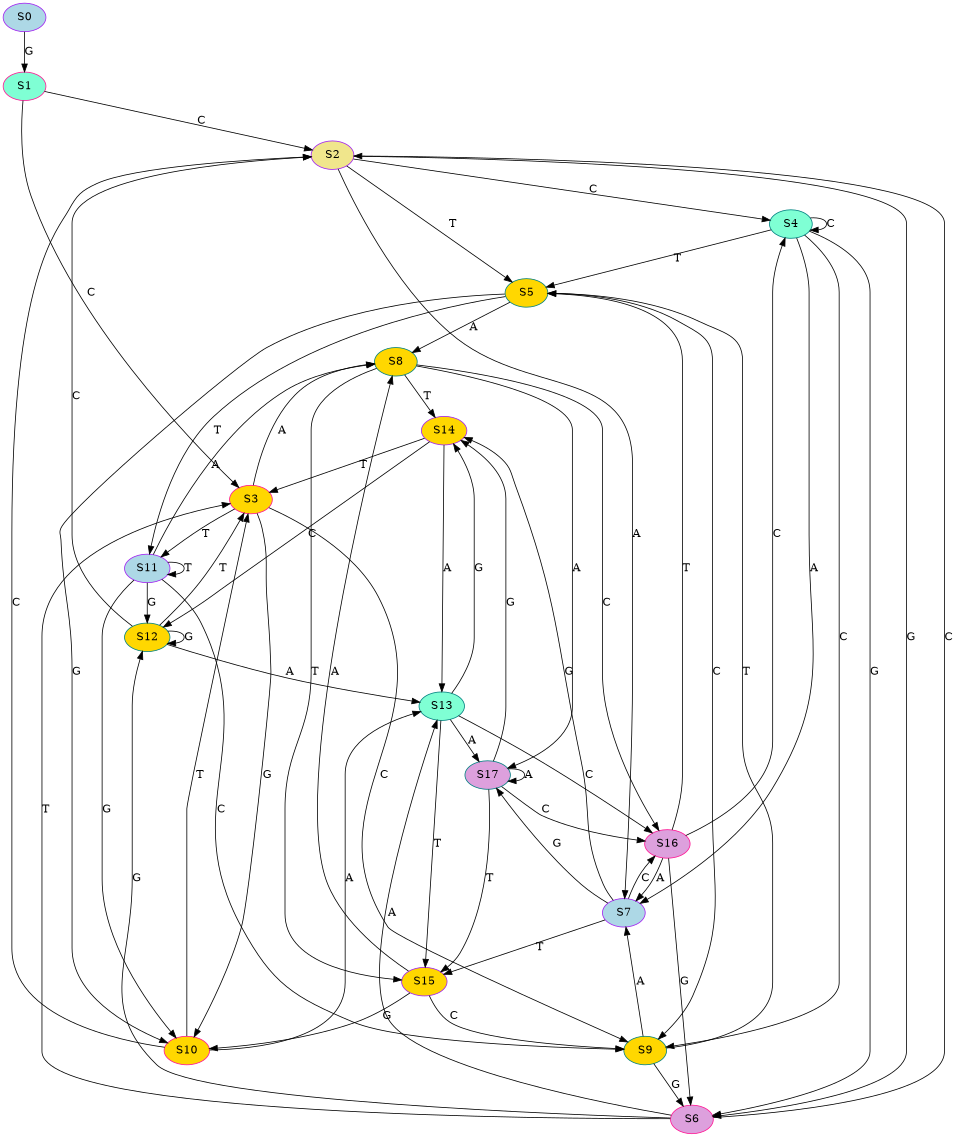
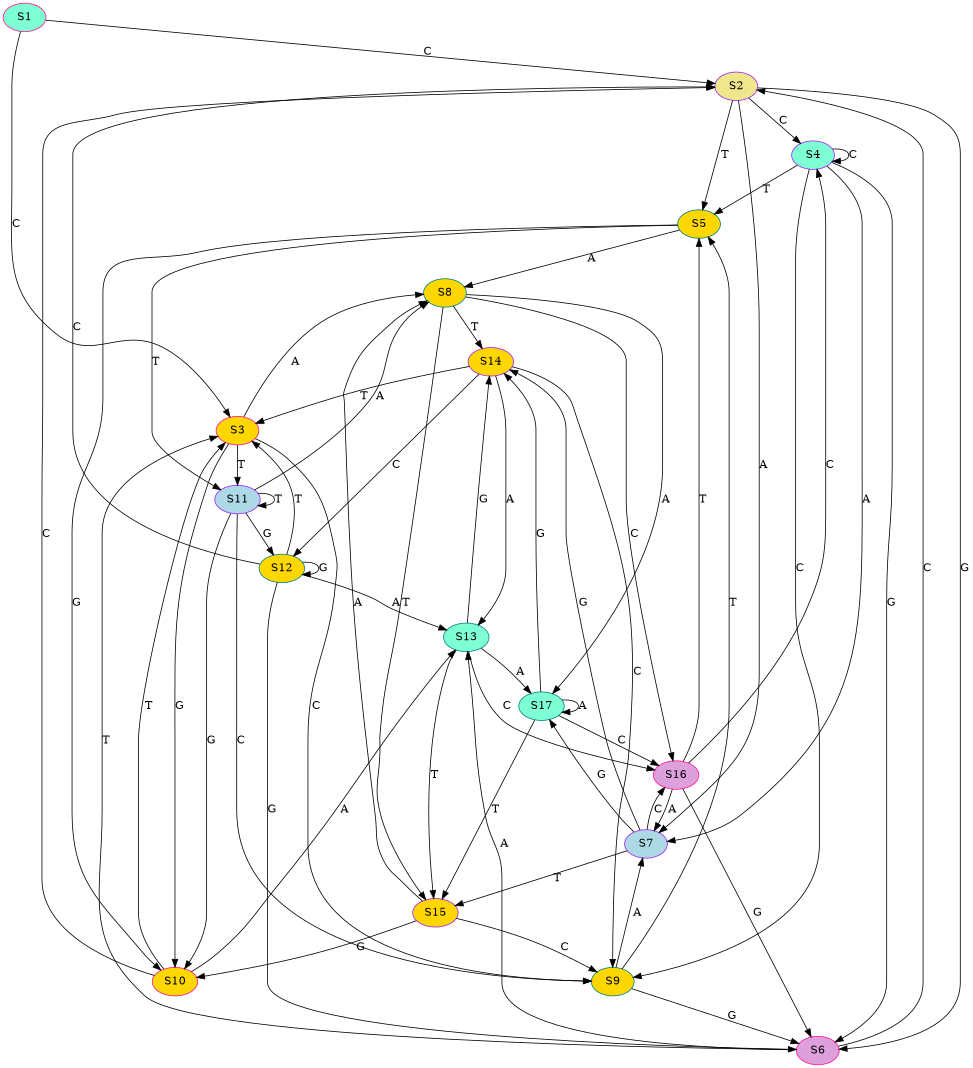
(25, 17) -> none
(791, 224) -> (813, 155)
(712, 608) -> (632, 642)
(488, 775) -> (542, 706)
(204, 1081) -> (324, 1012)
